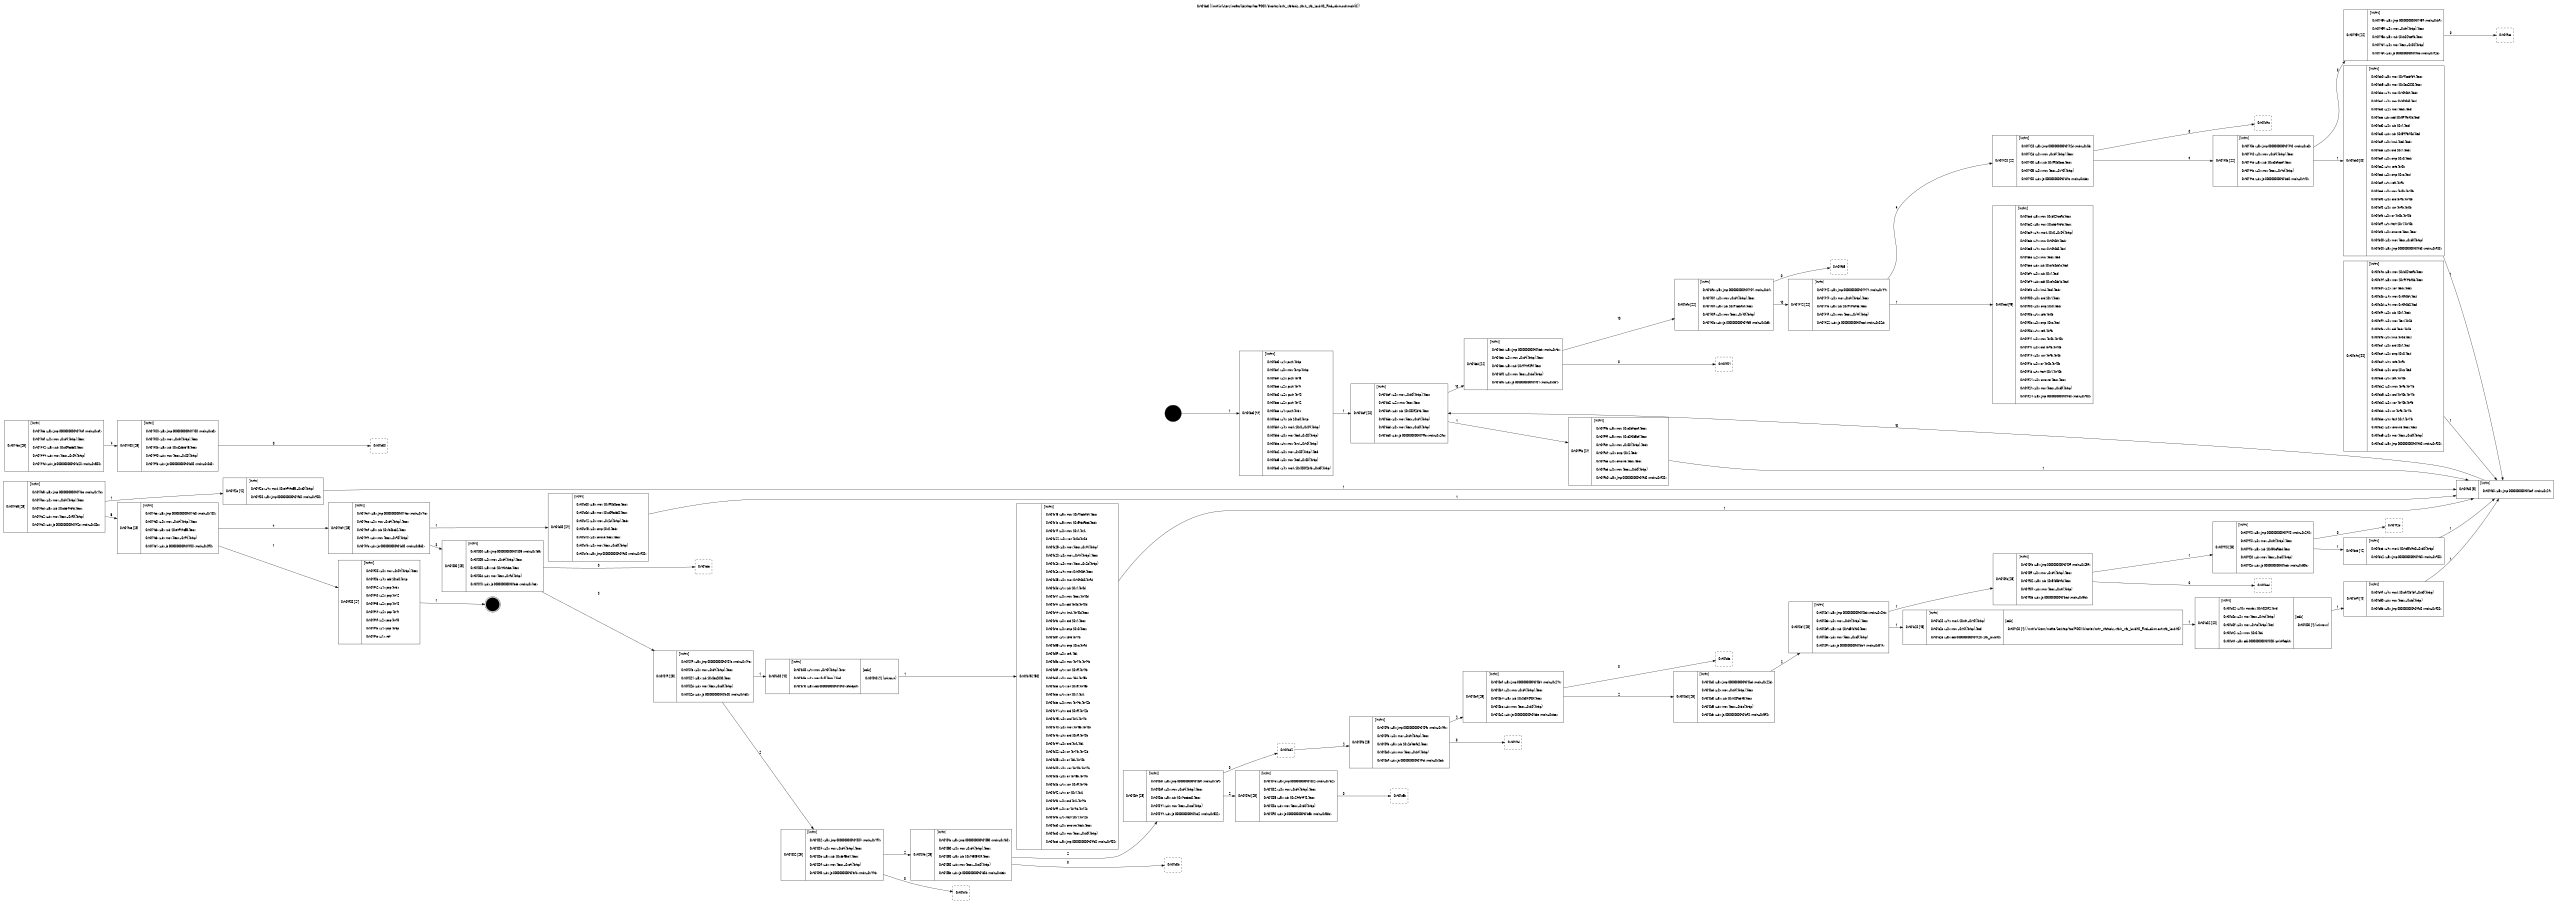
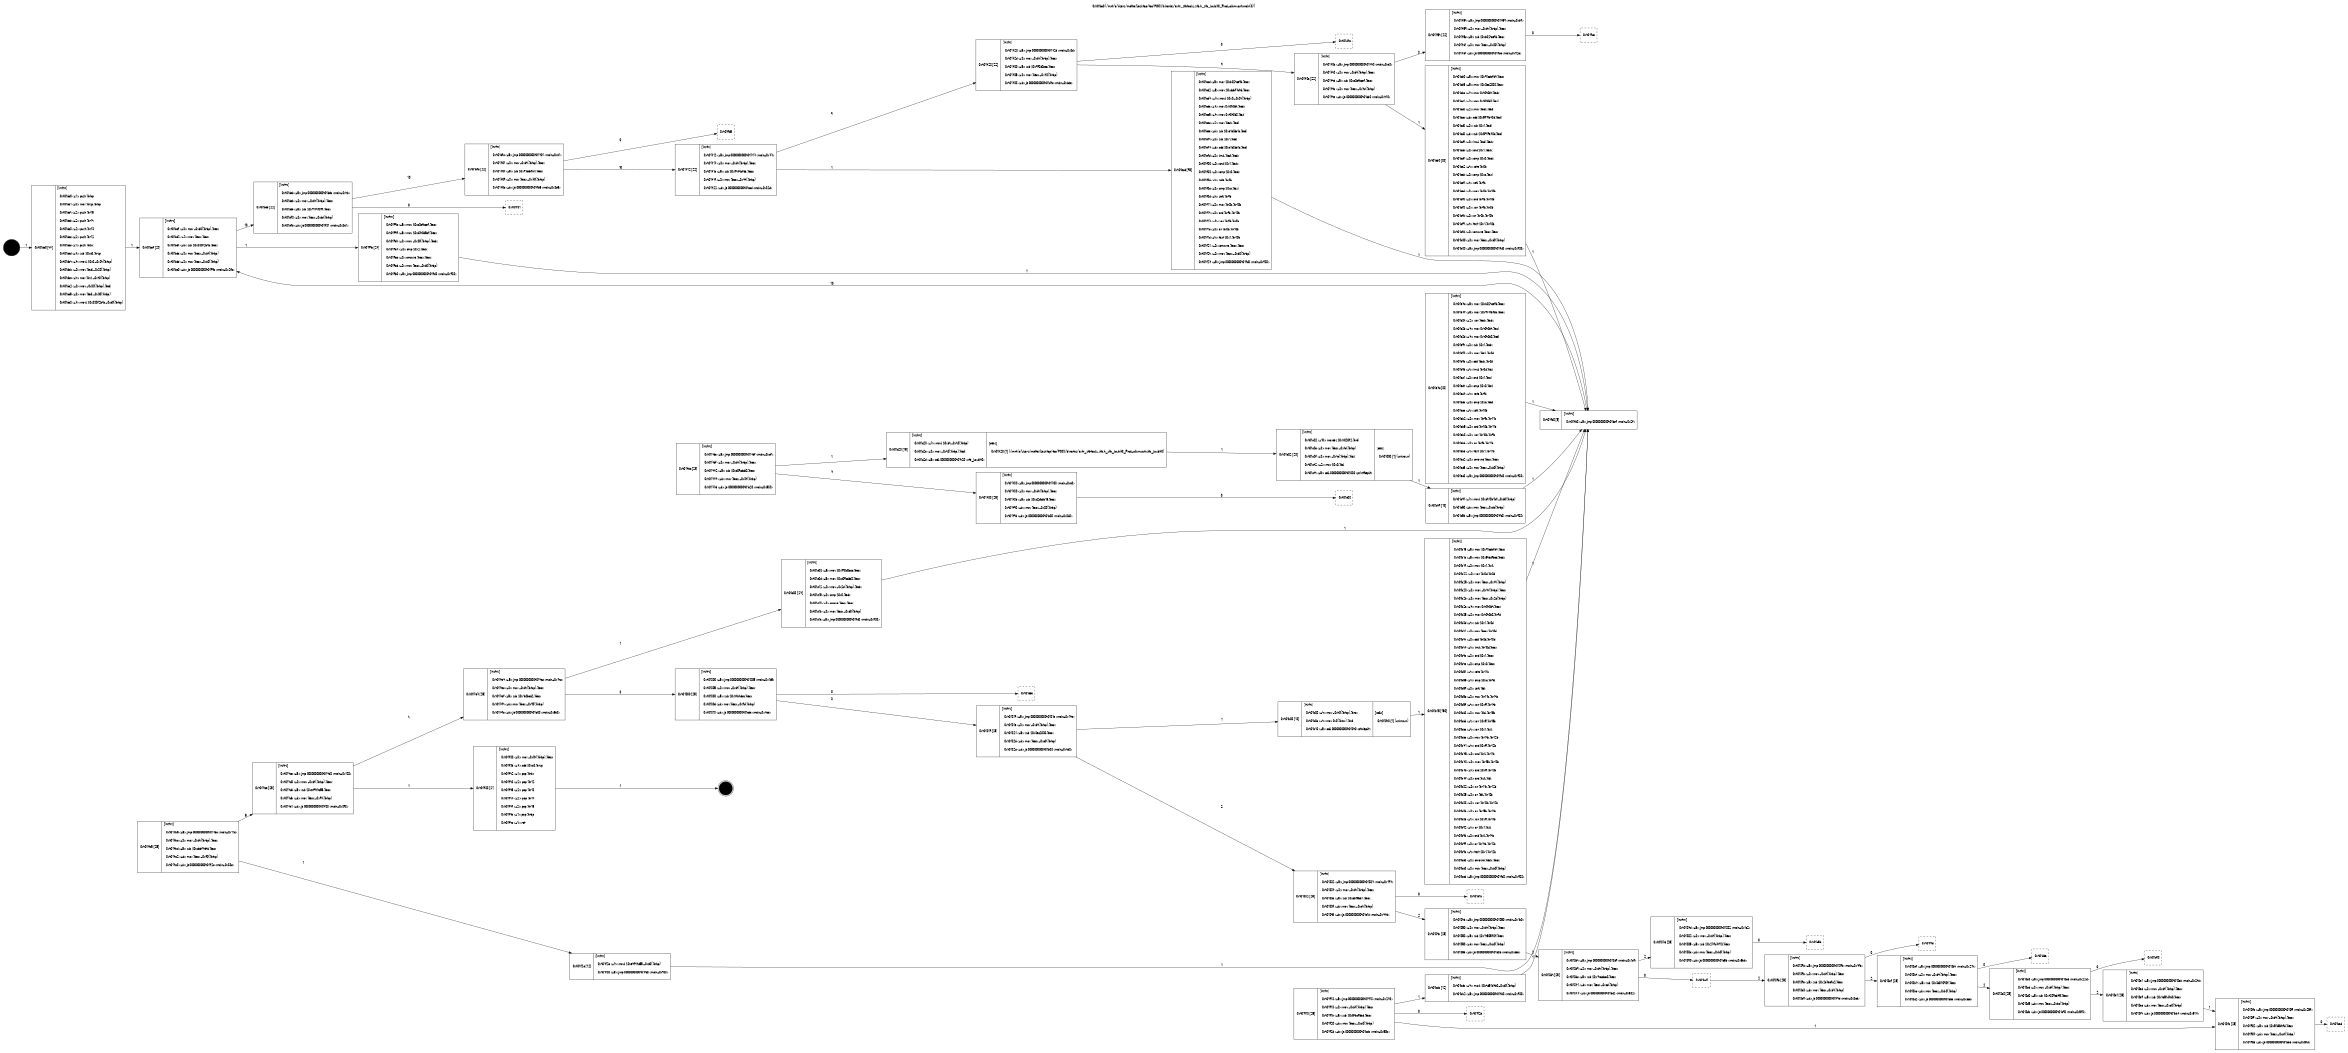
none -> (1473, 261)
(2151, 564) -> (1803, 1029)
(1895, 627) -> (830, 462)
(1173, 865) -> none
none -> (2153, 958)
